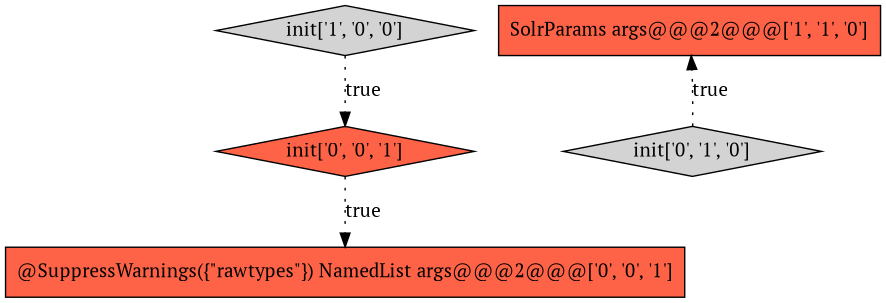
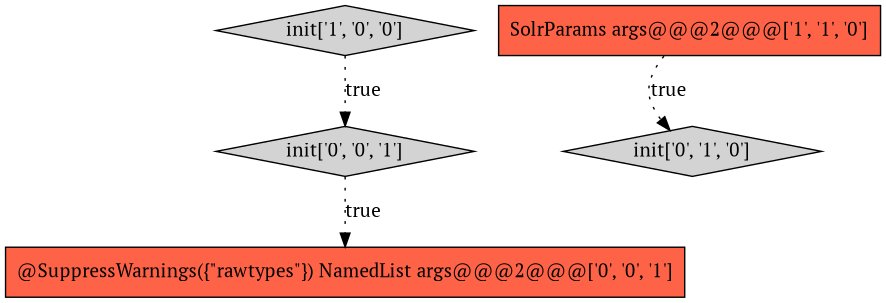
(693, 98) -> (649, 87)
(345, 151) -> (345, 151)
